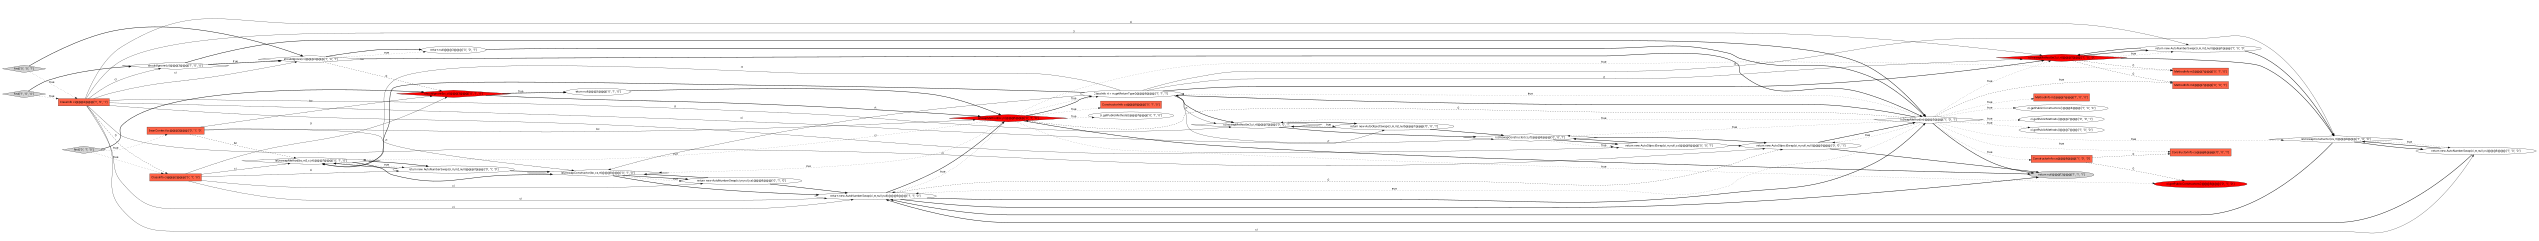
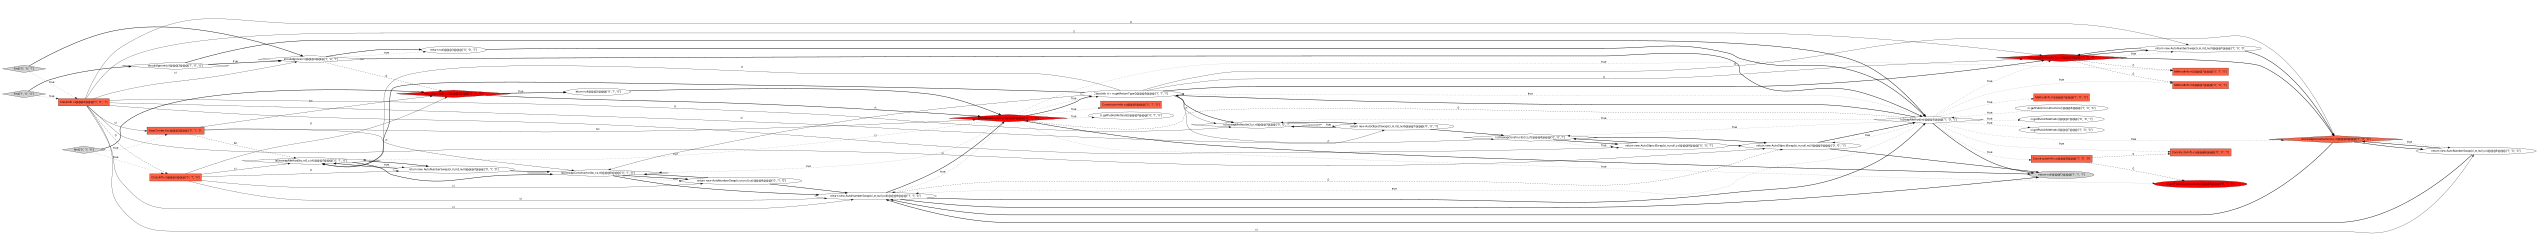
(122, 79) -> (113, 124)
(2050, 84) -> (2050, 84)
(1977, 111) -> (1992, 114)
(1381, 134) -> none
(2336, 139) -> (2336, 139)
